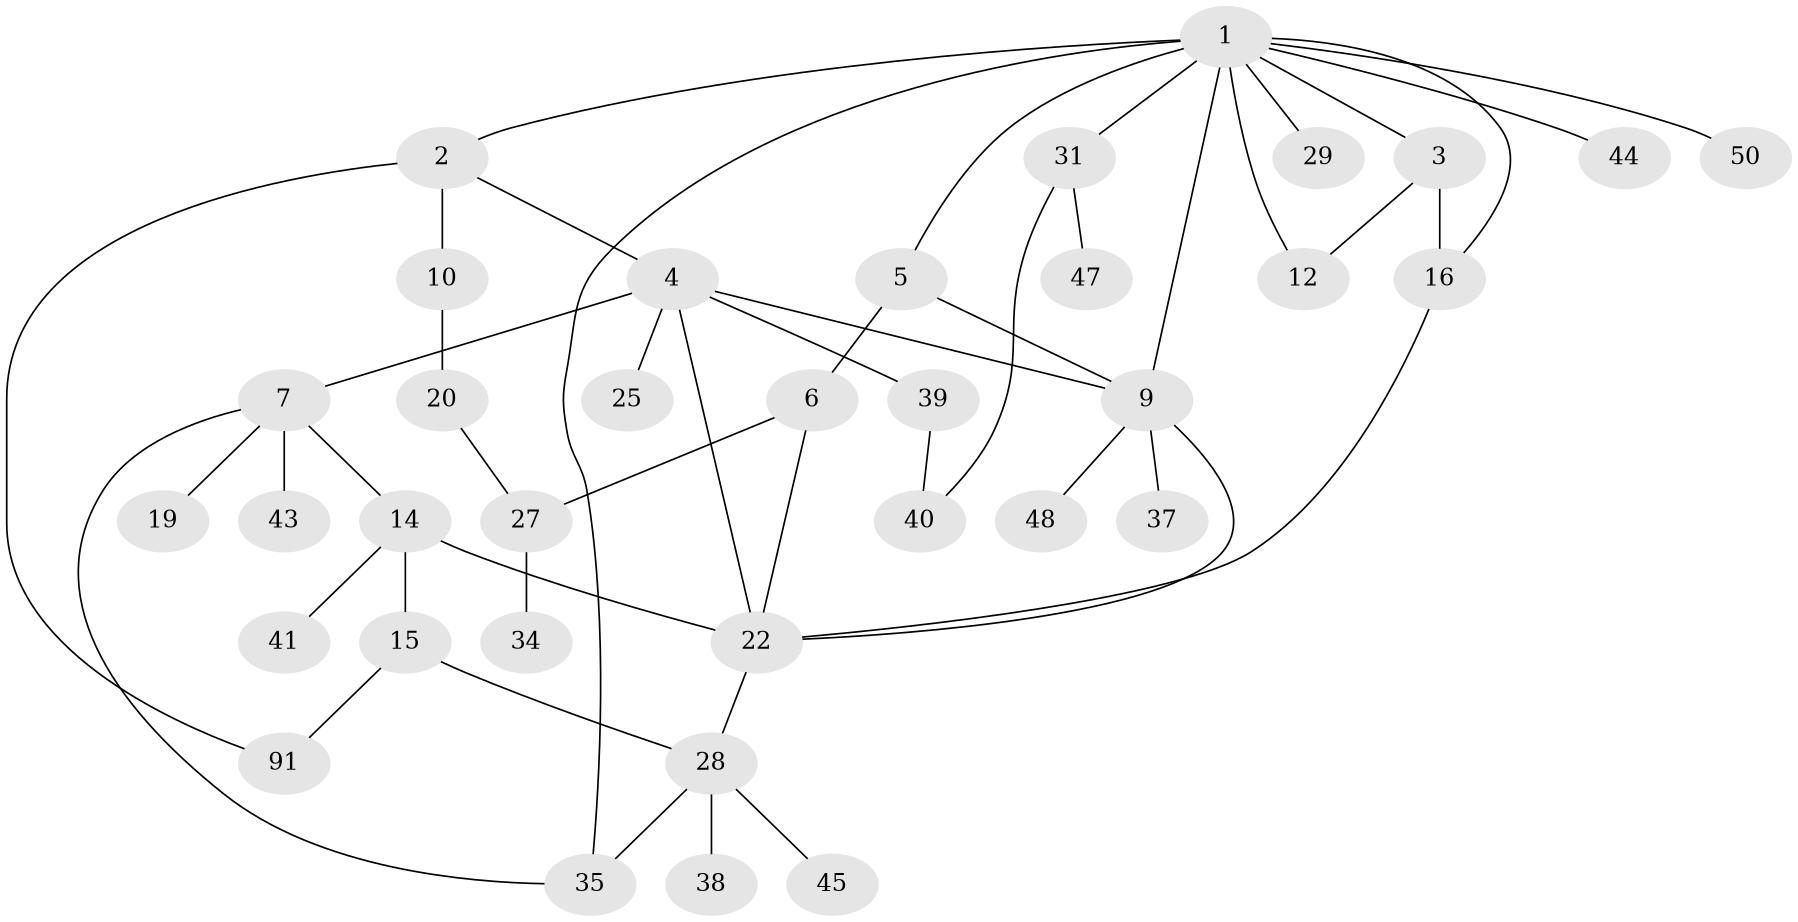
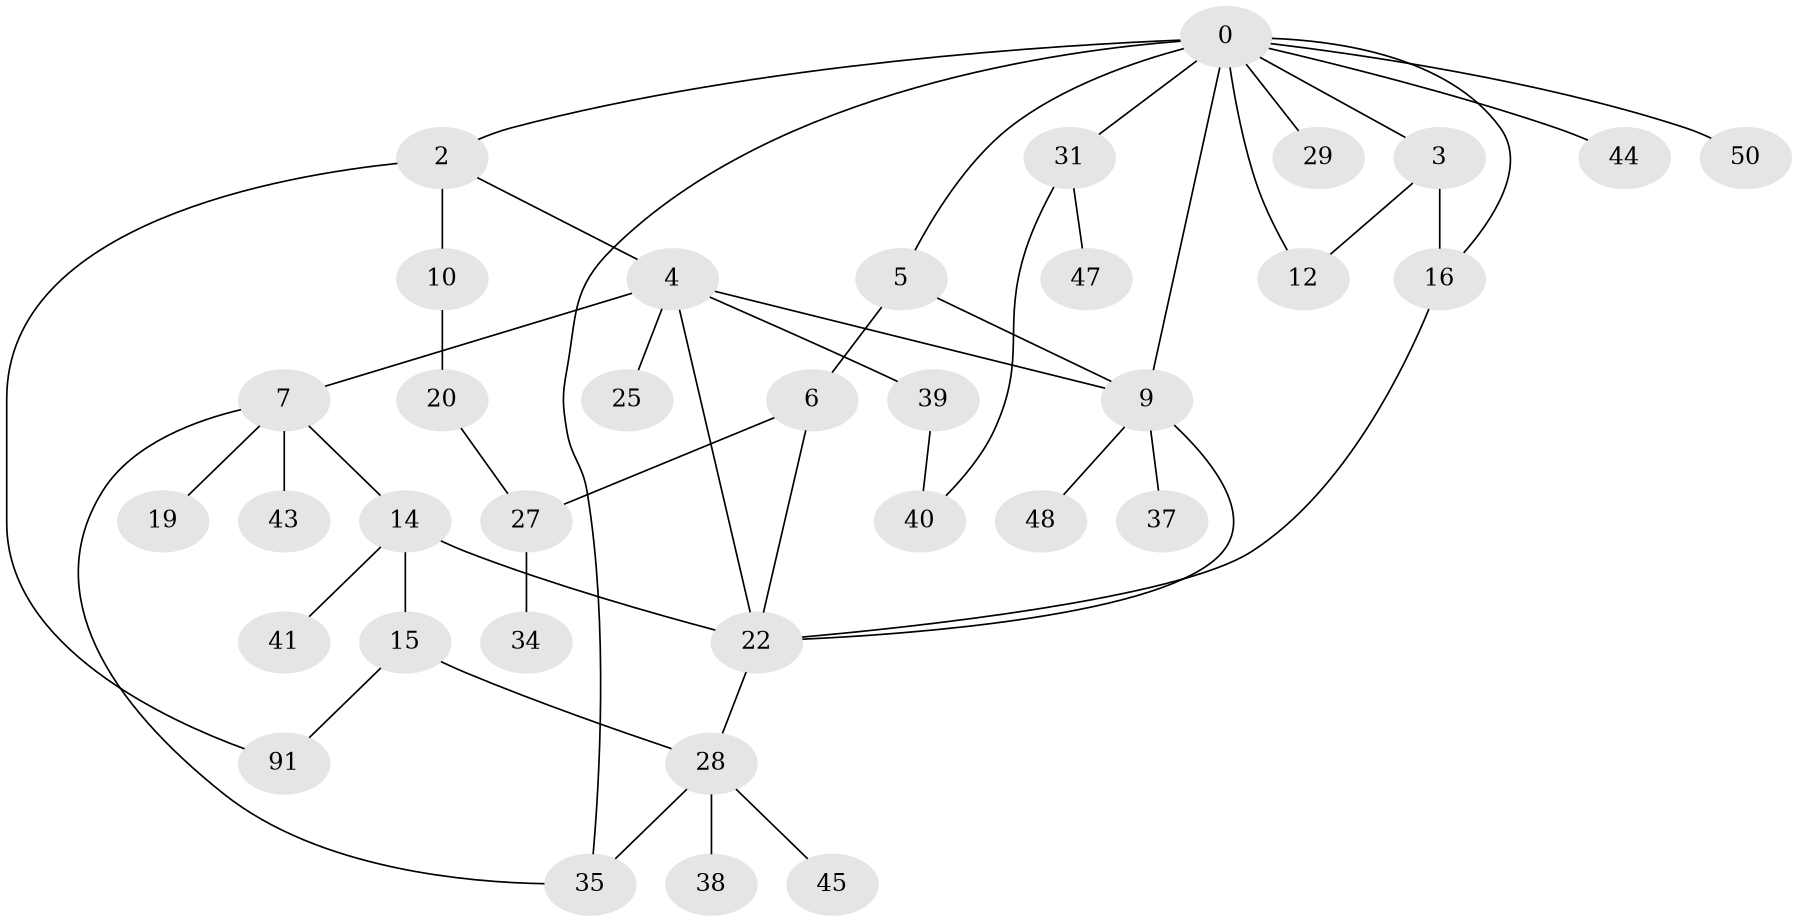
(1226, 37) -> (1226, 37)
